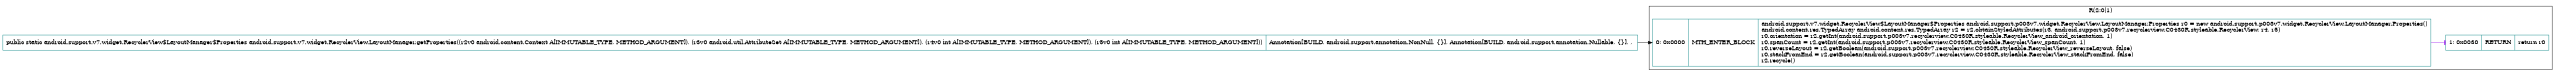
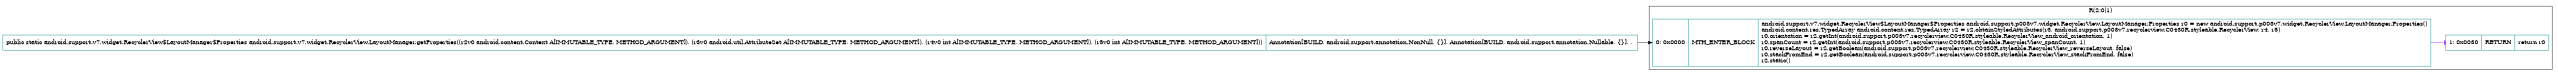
(1778, 61) -> (1776, 61)
